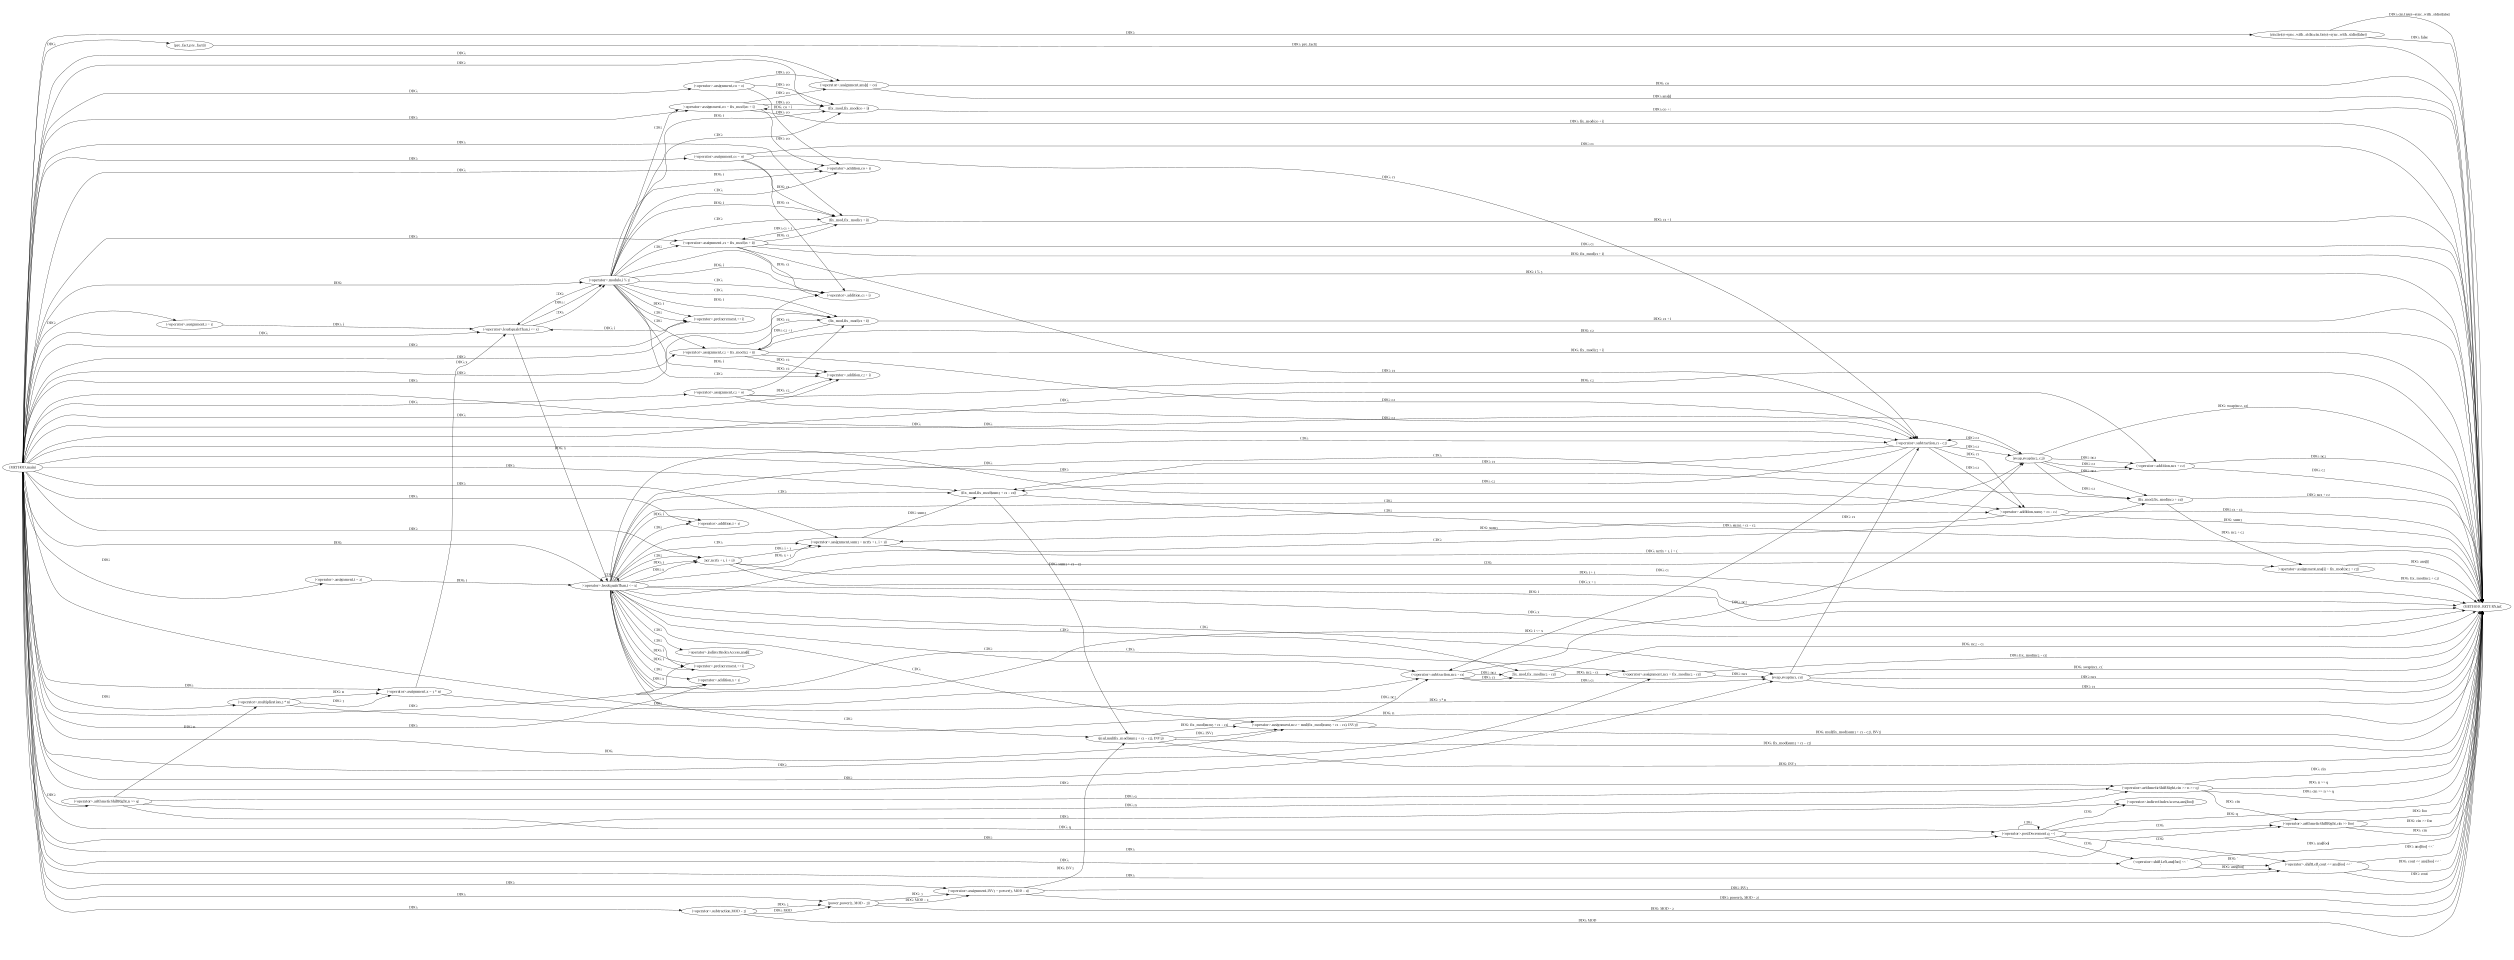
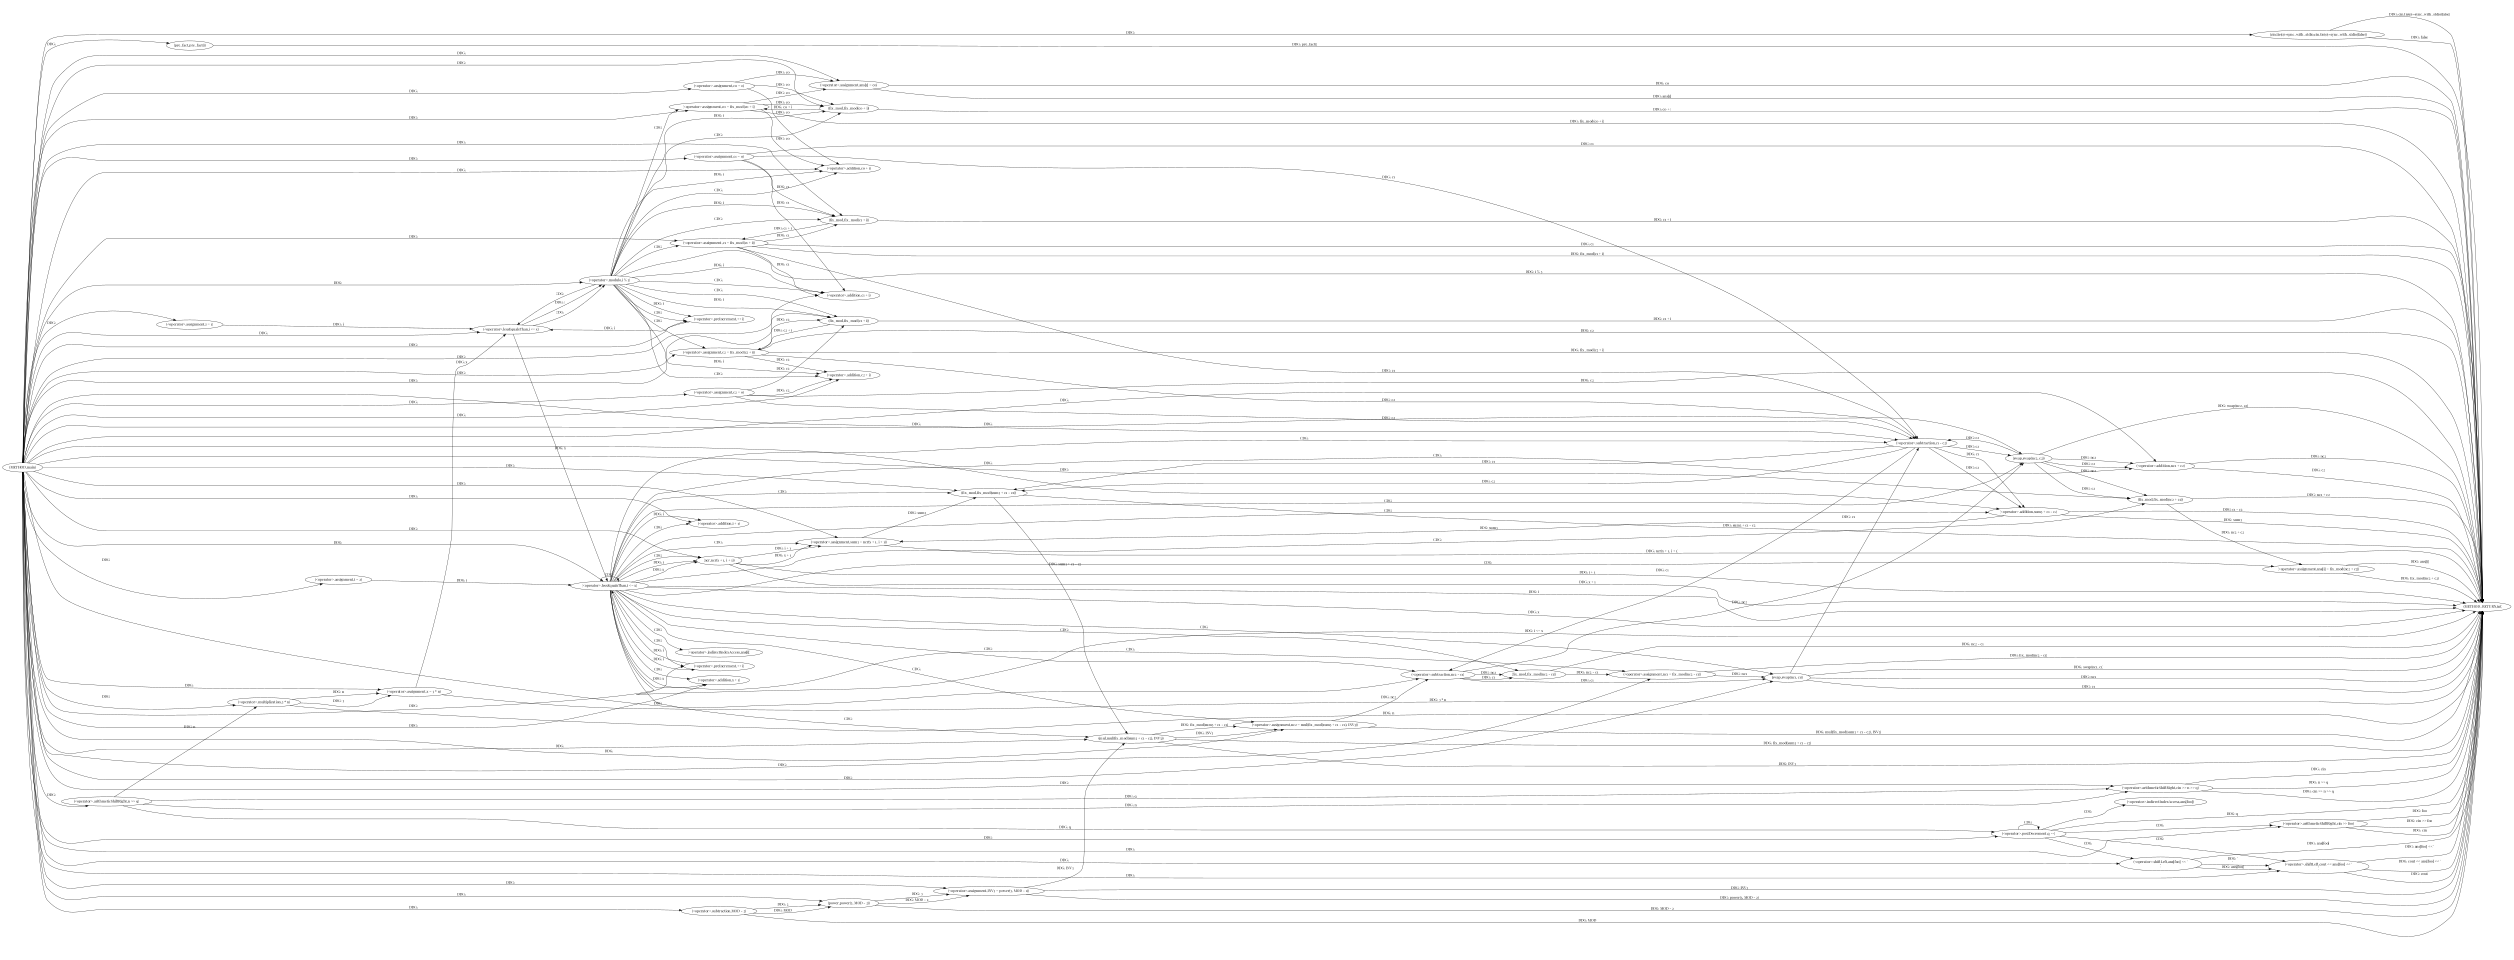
(2246, 809) -> none
(911, 819) -> (428, 749)
